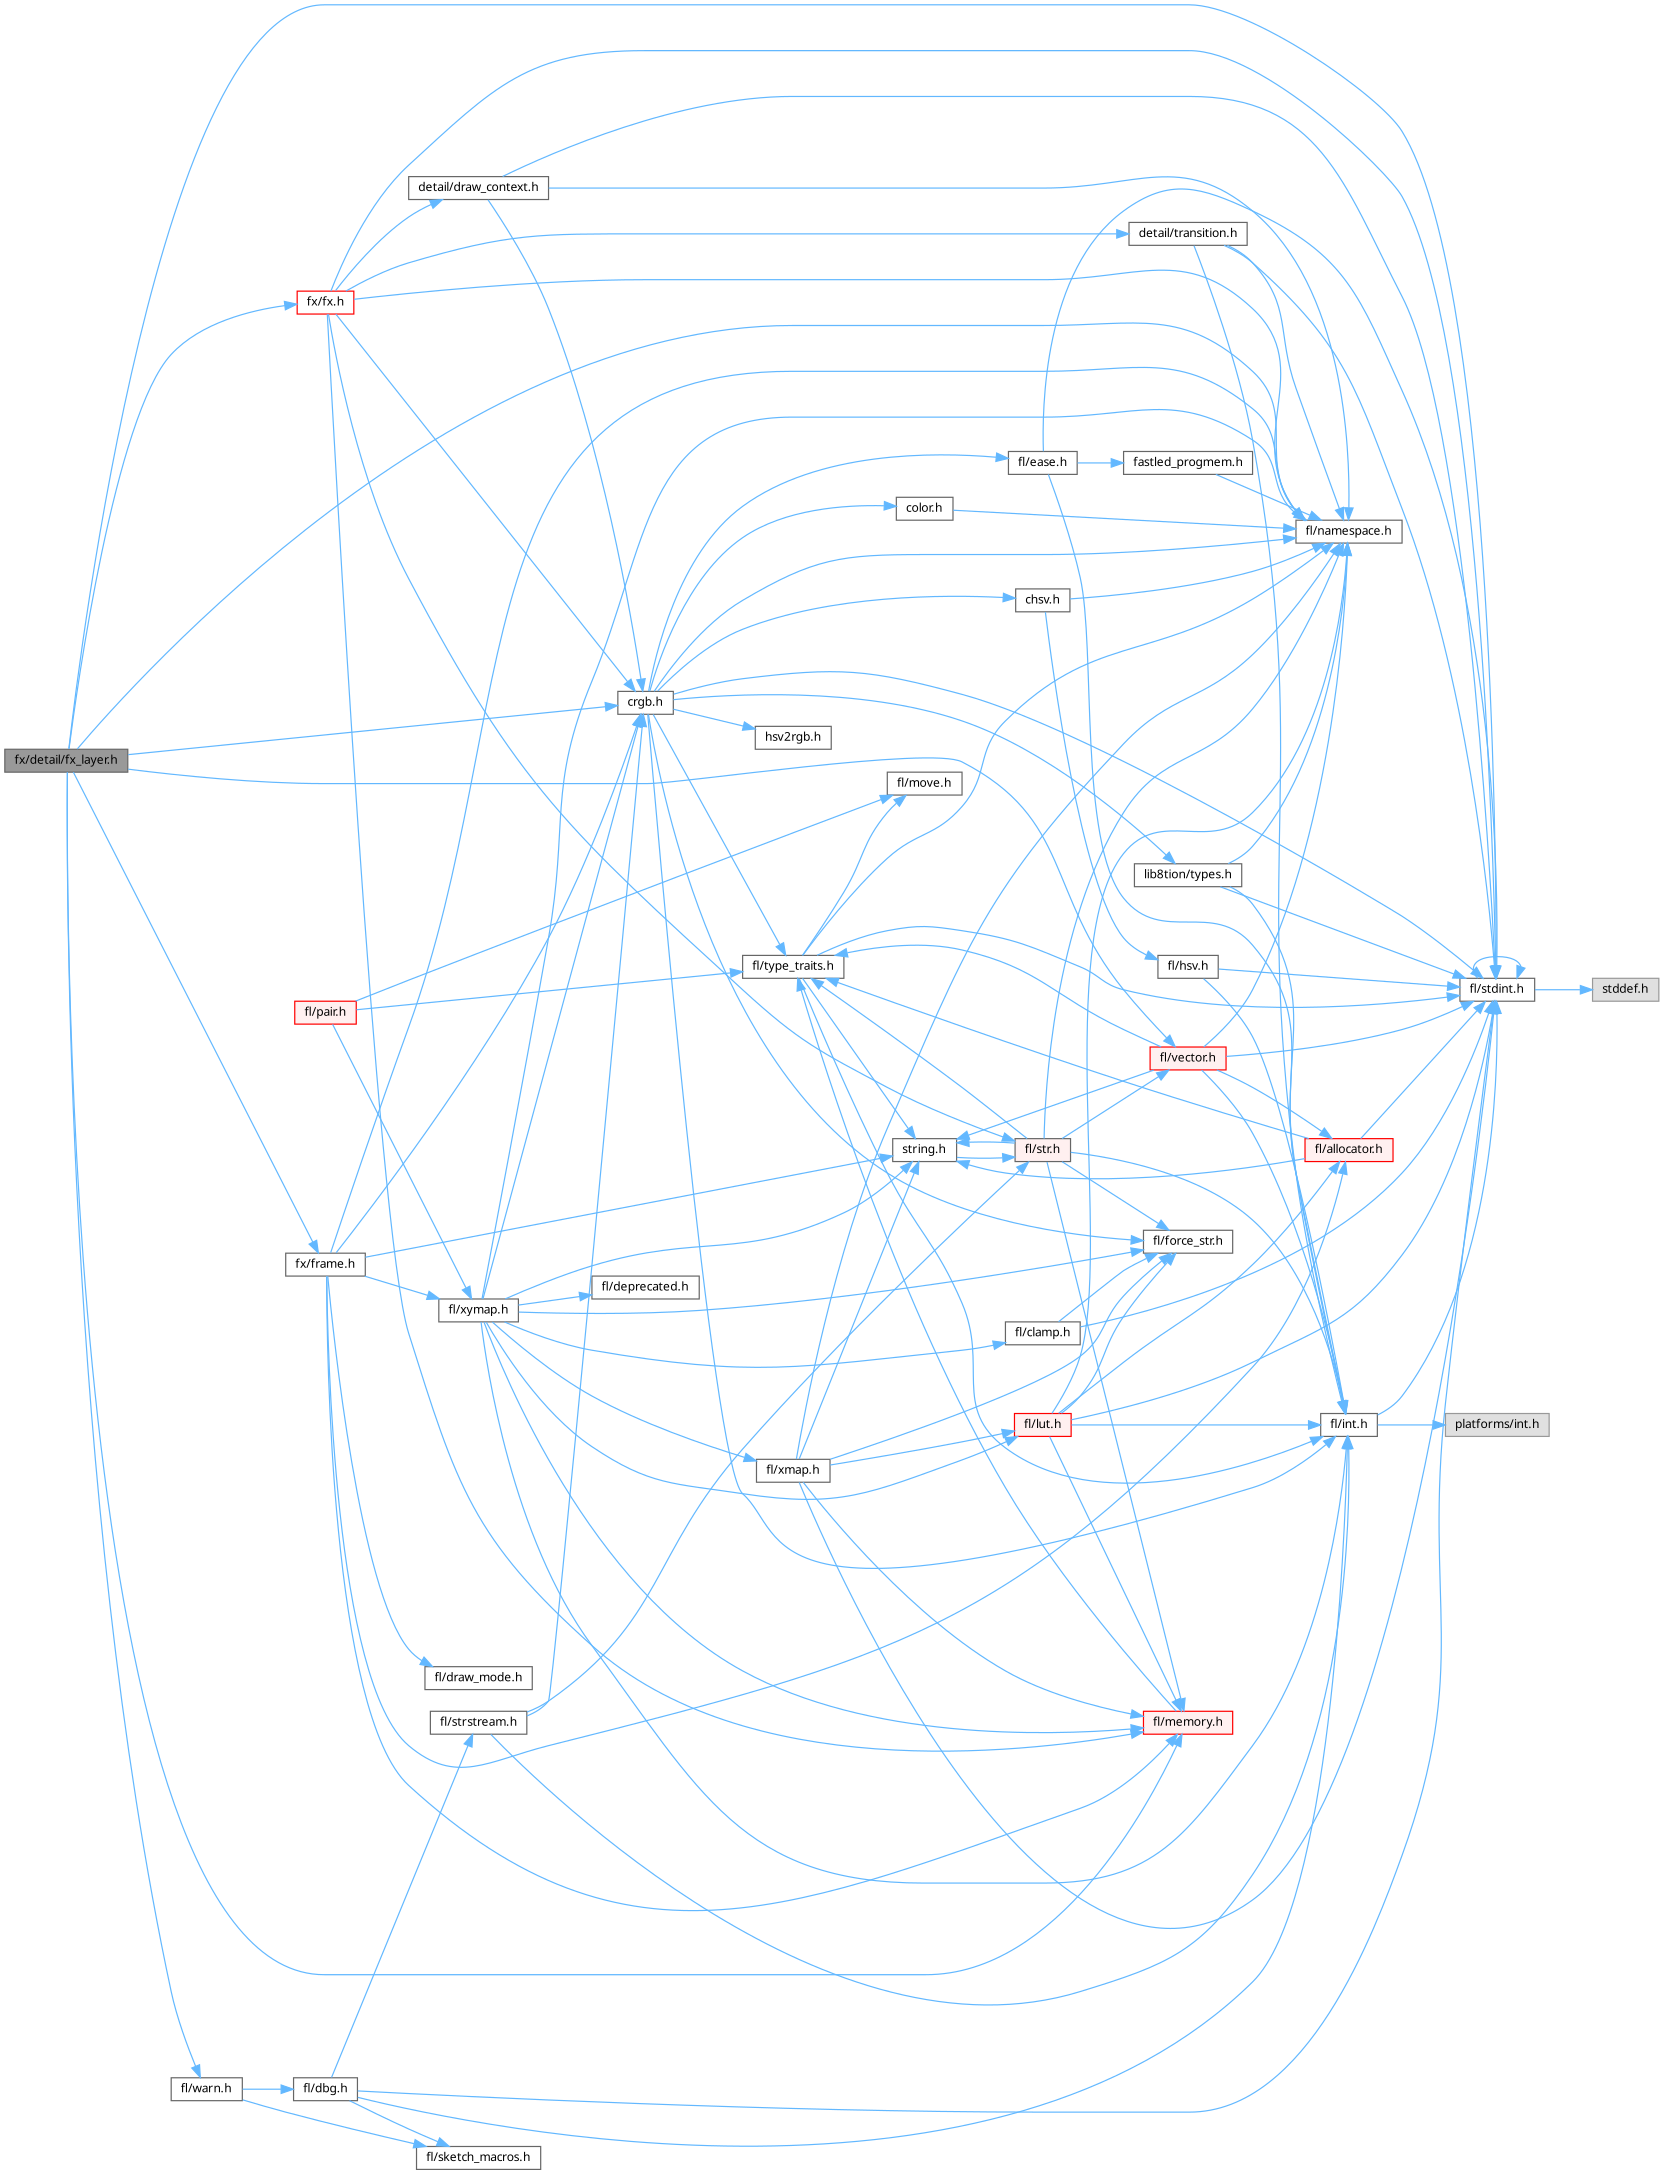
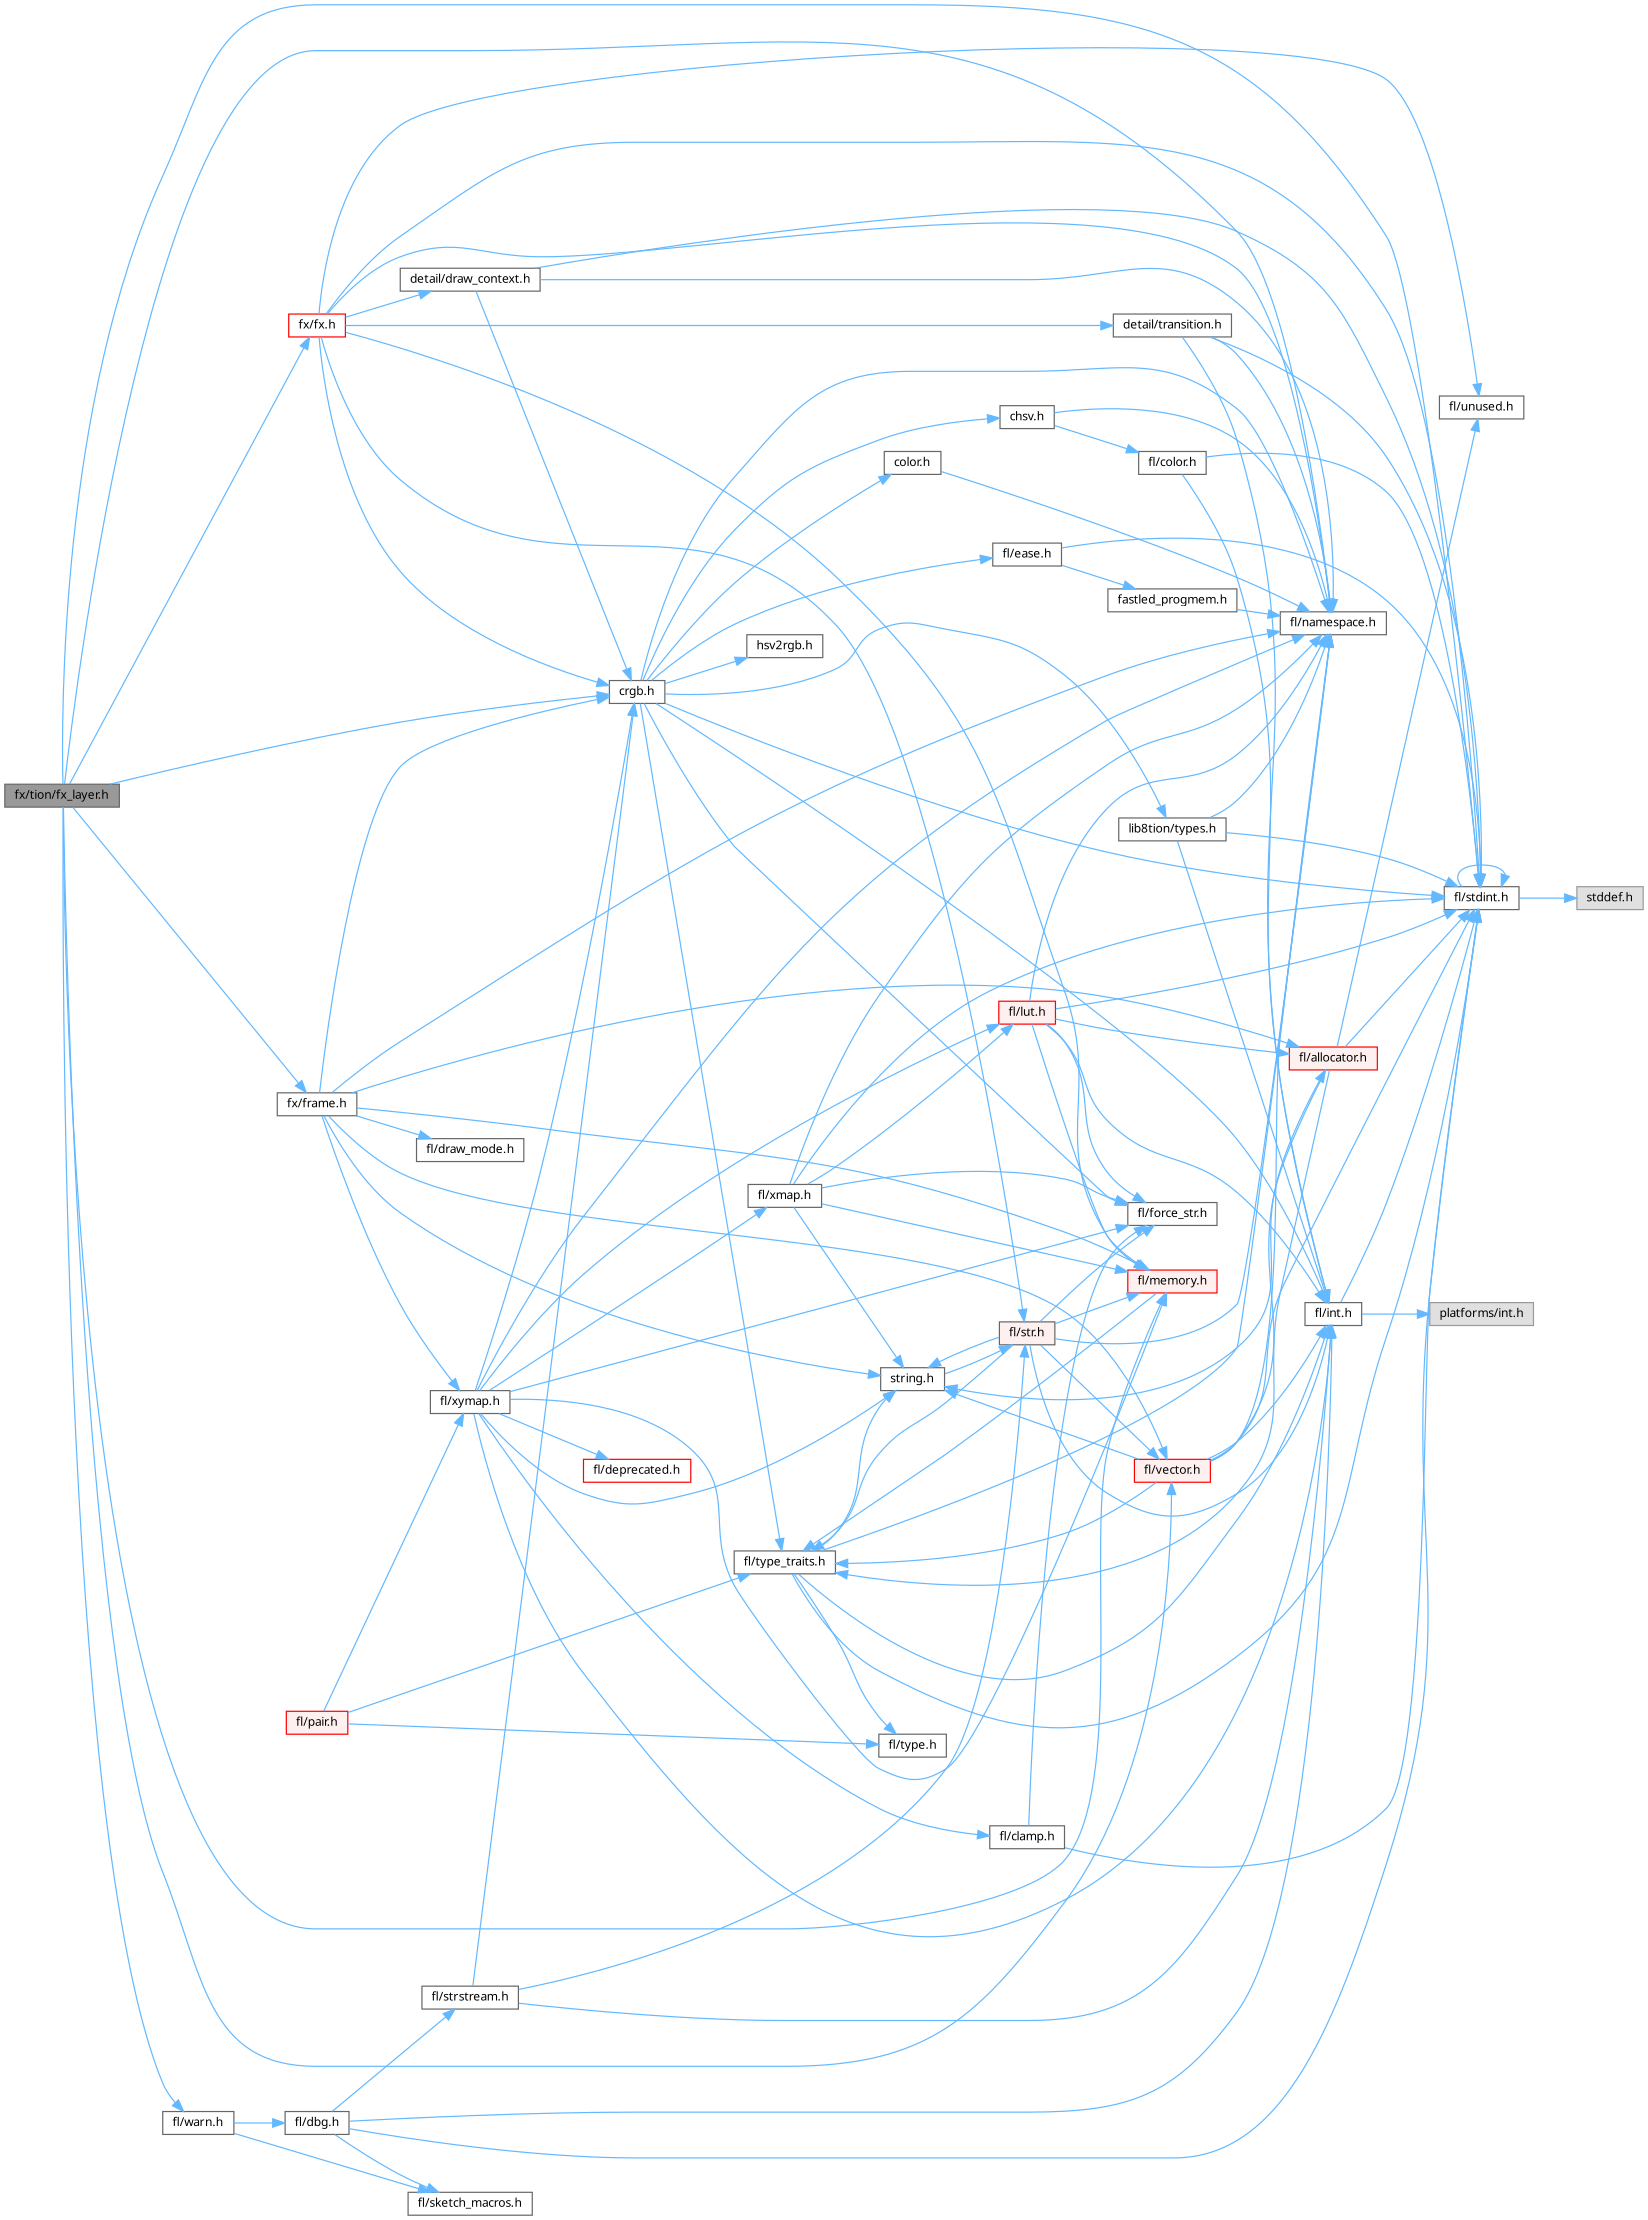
none -> (1482, 407)
(66, 761) -> (62, 796)
(925, 784) -> (913, 1746)
(1206, 923) -> none
(1188, 967) -> (1172, 463)
none -> (773, 1240)
(646, 1288) -> (637, 1471)
